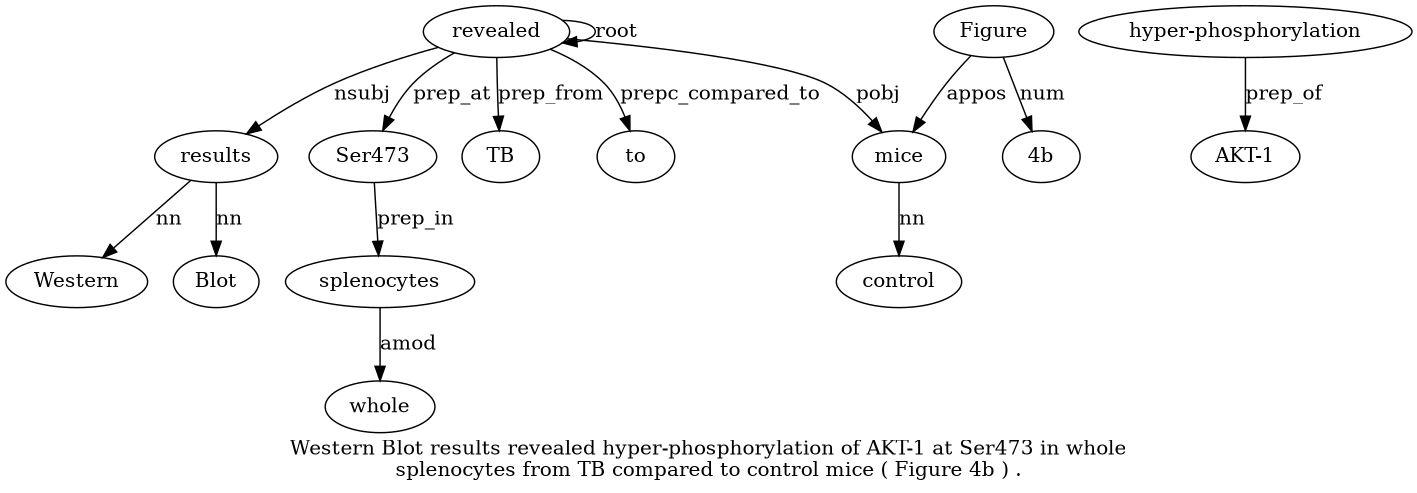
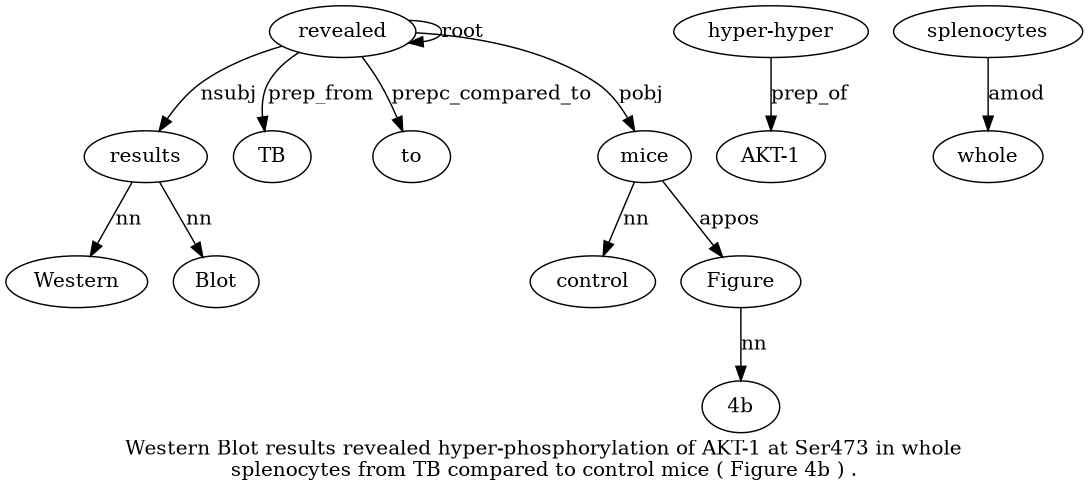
(1245, 32) -> (771, 32)
(944, 86) -> (688, 213)
(1043, 94) -> (755, 344)
(373, 157) -> none
